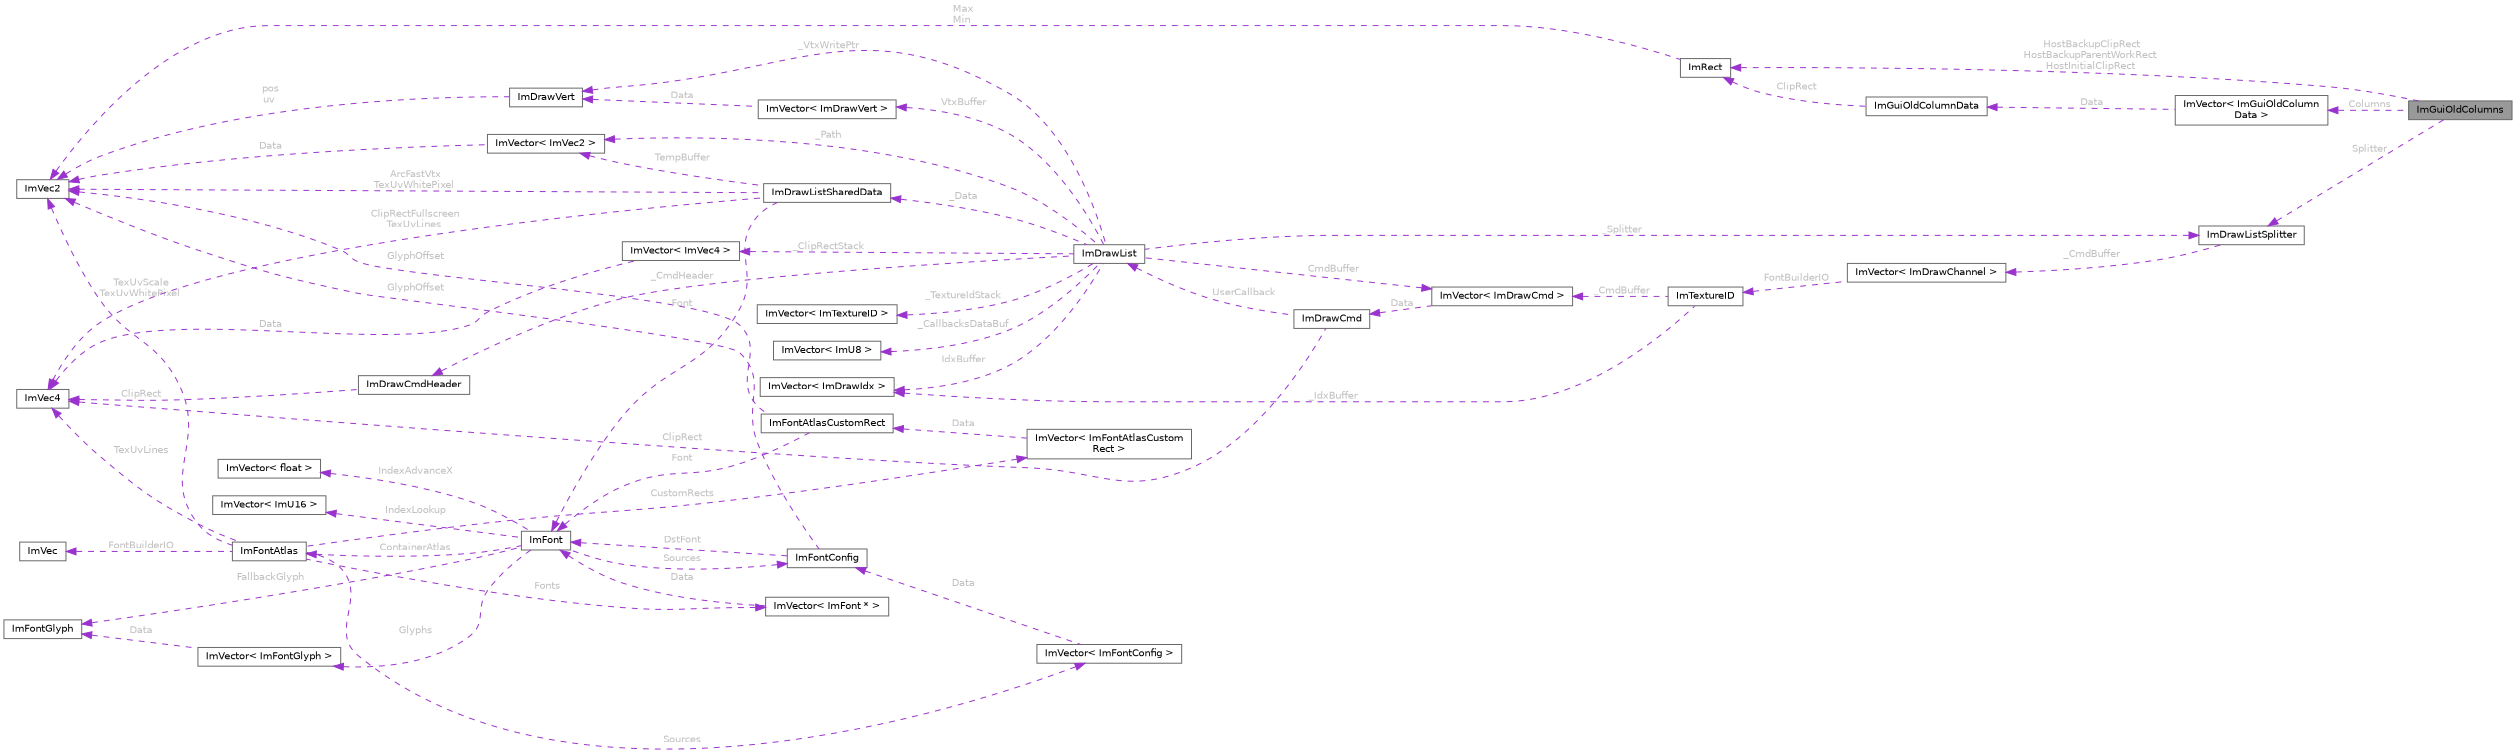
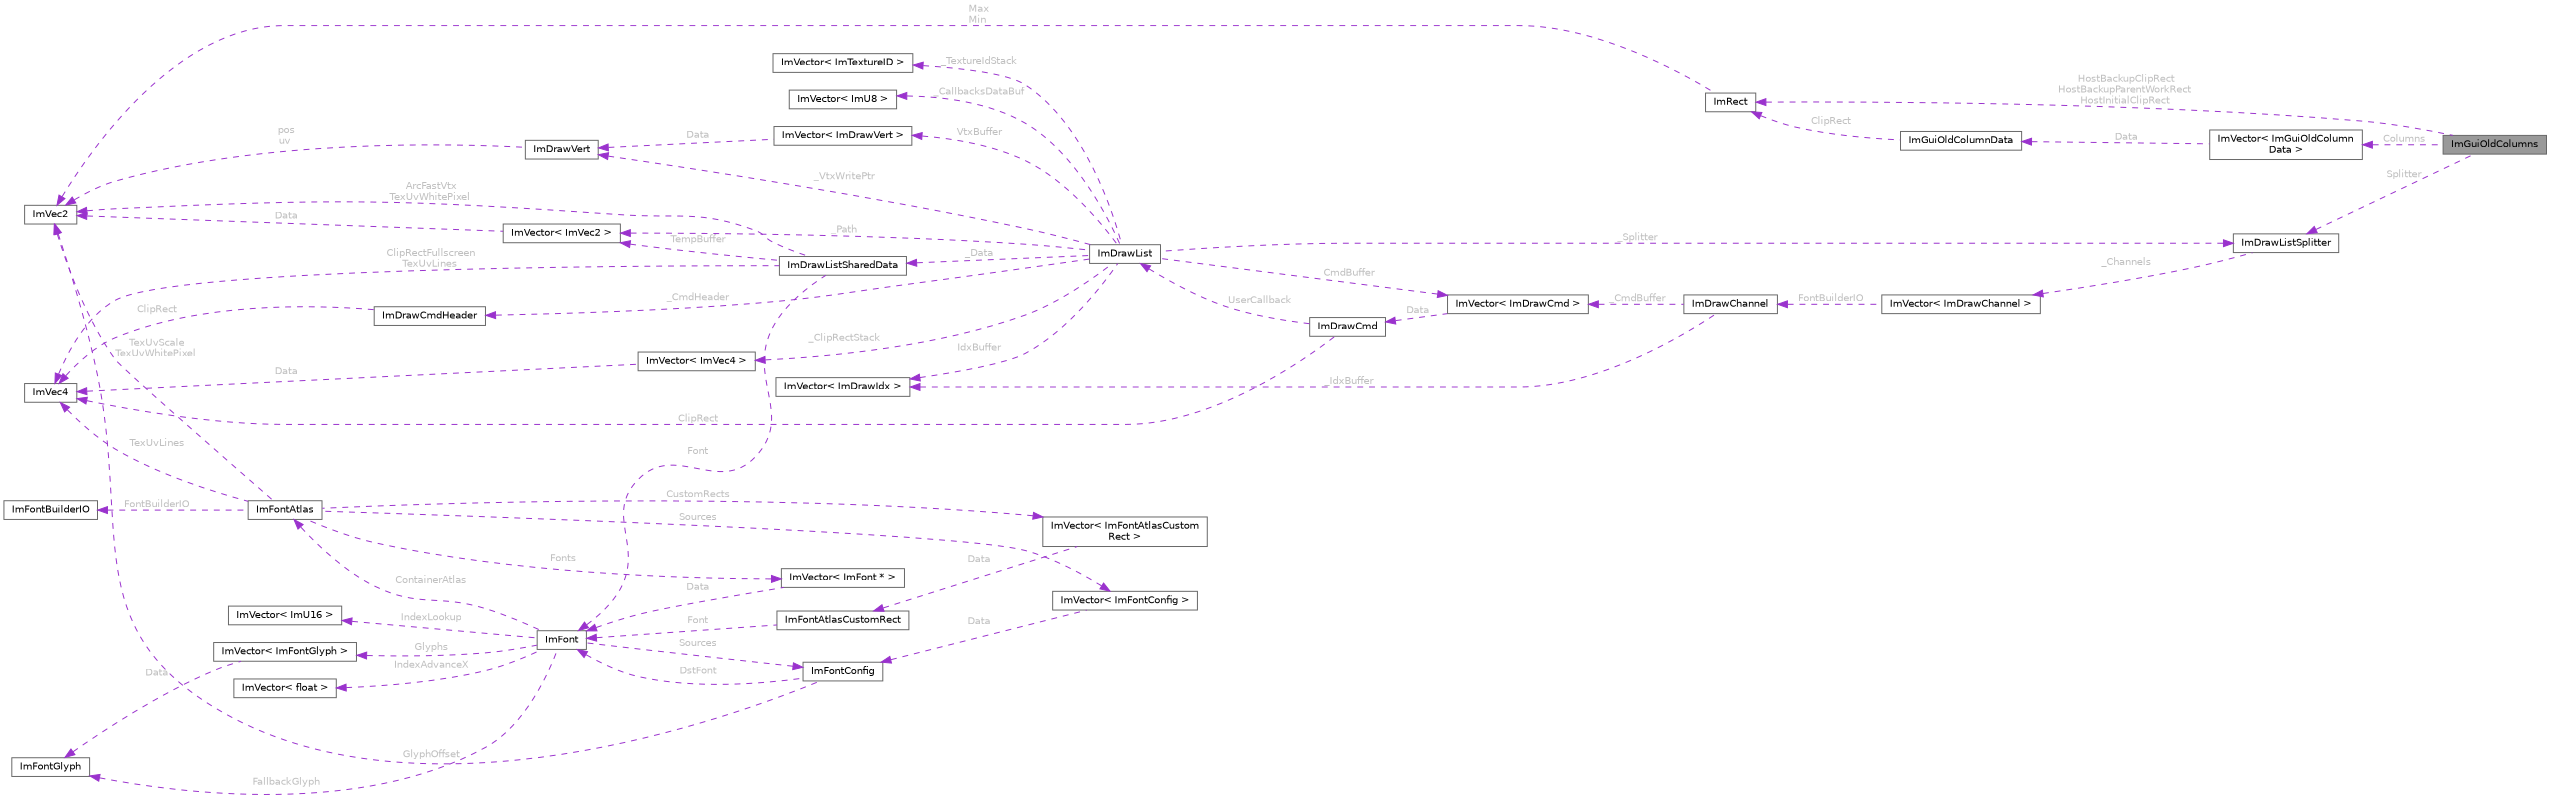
(2091, 255) -> (2125, 262)
(456, 277) -> none
(1706, 296) -> (1731, 304)
(43, 551) -> (51, 510)
